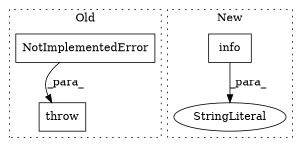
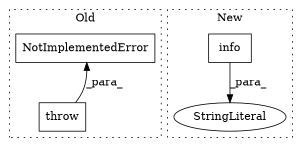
(47, 77) -> (84, 88)
